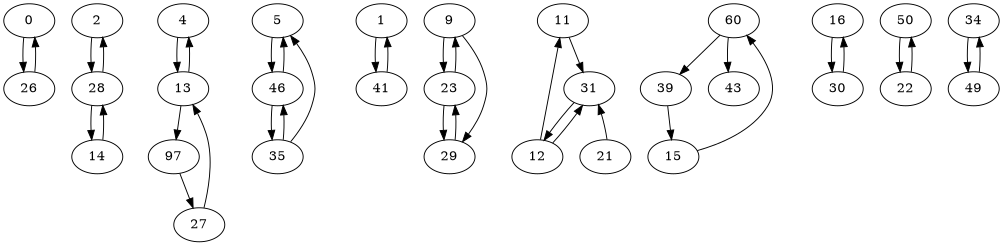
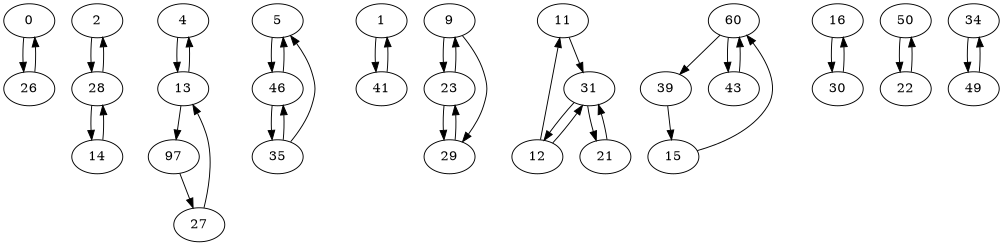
none -> (740, 59)
none -> (590, 119)
